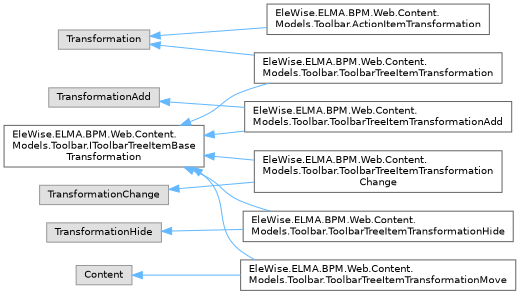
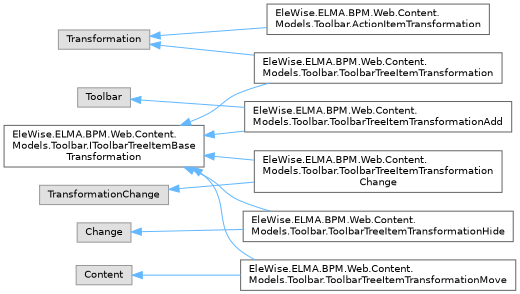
(104, 97) -> (104, 97)
(104, 232) -> (104, 232)
